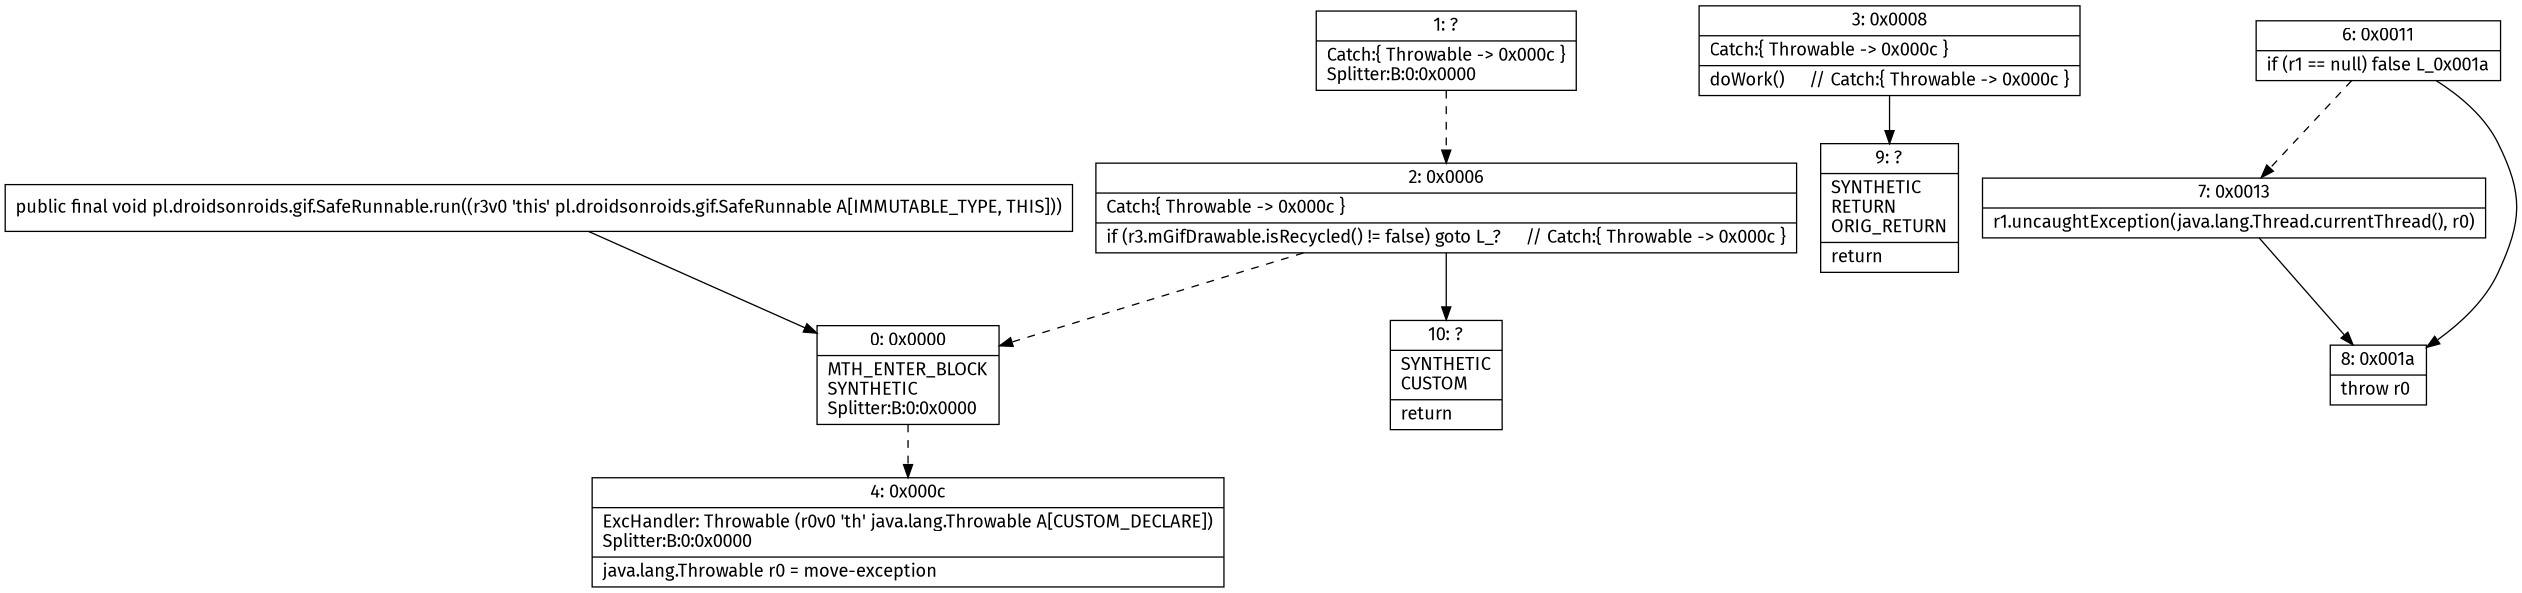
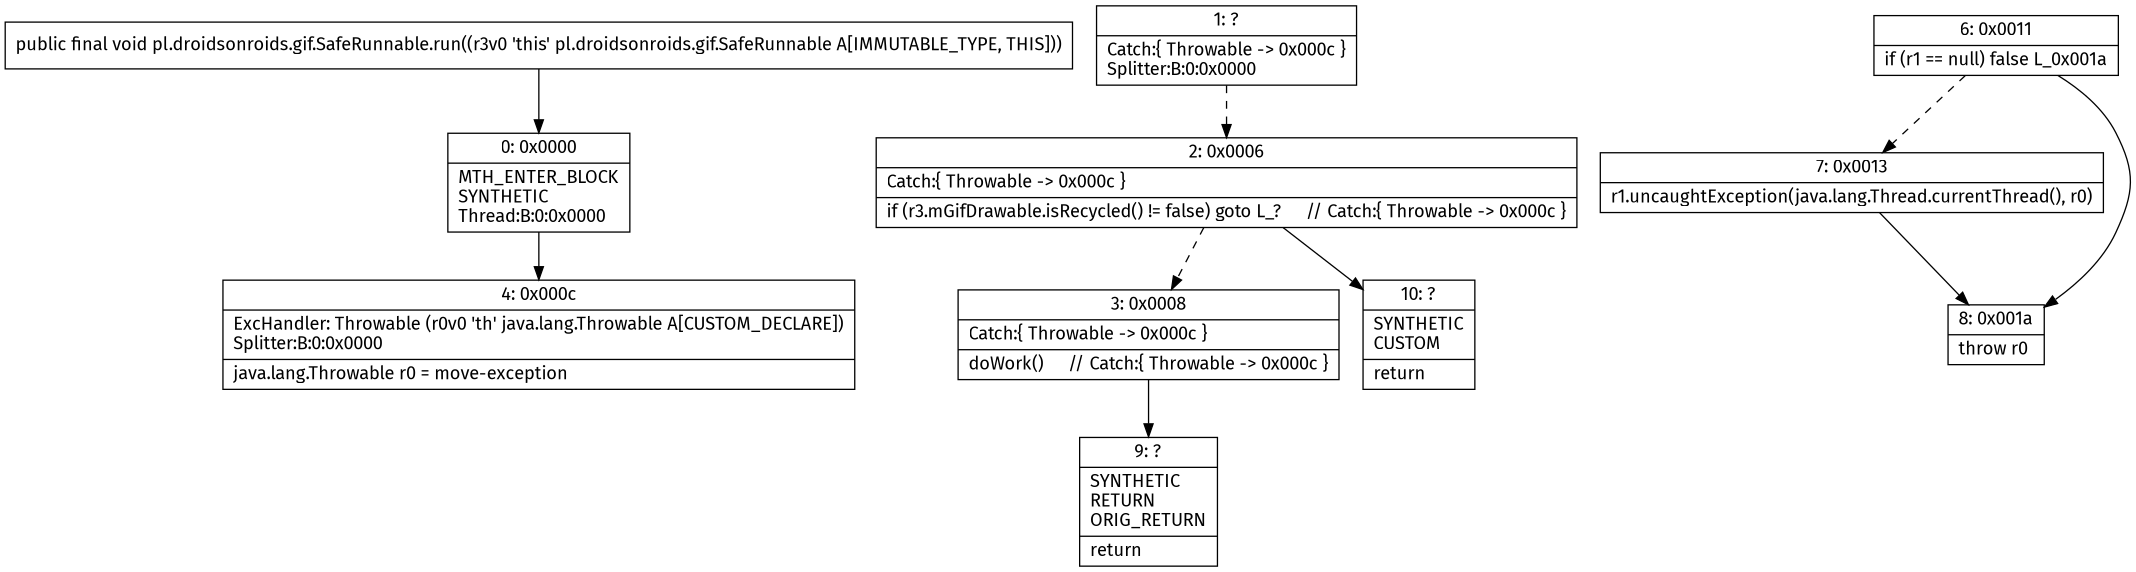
(1158, 297) -> (1191, 253)
(902, 409) -> (532, 216)
(908, 444) -> (539, 249)
